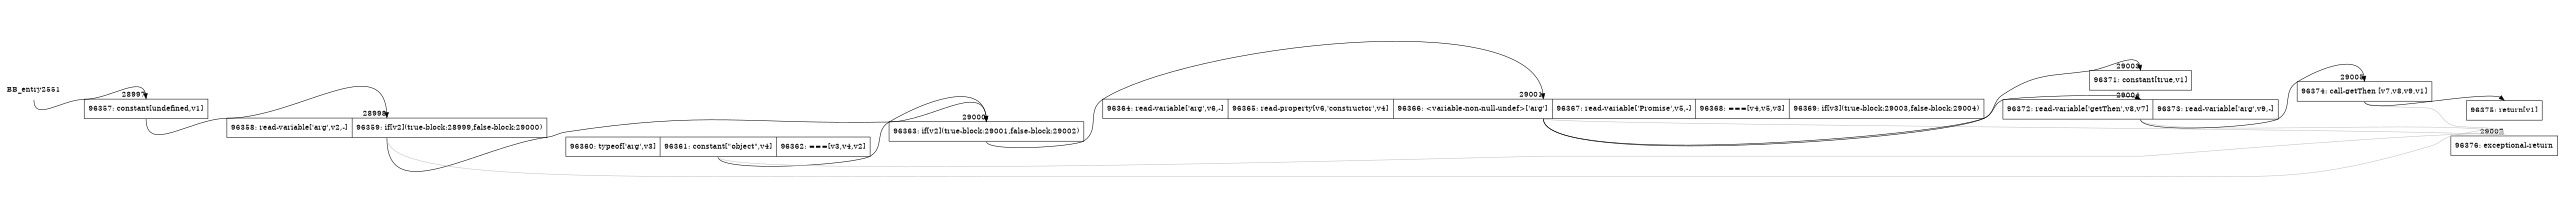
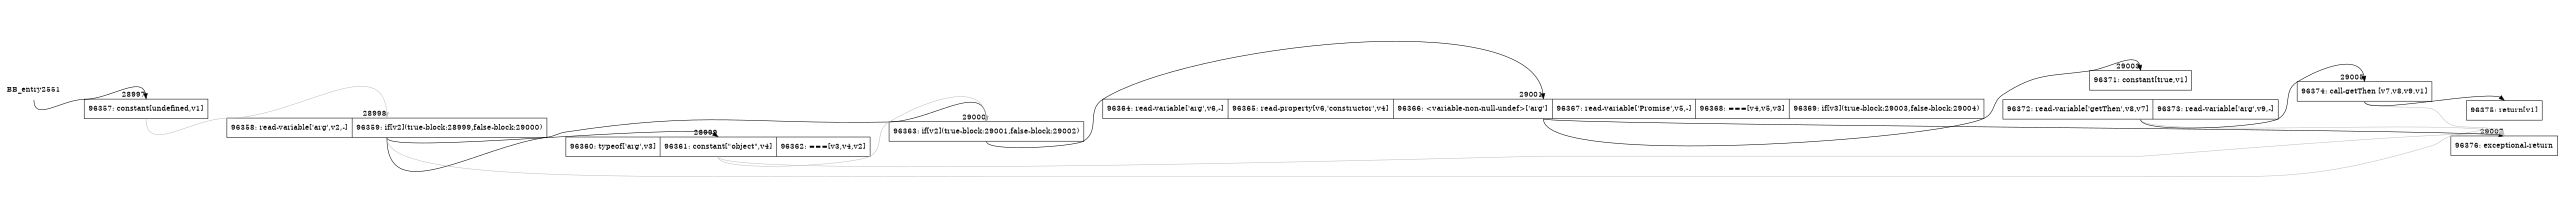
(269, 111) -> (269, 111)
(2021, 127) -> (2021, 127)
none -> (566, 136)
(1841, 138) -> none
(869, 157) -> (869, 157)
